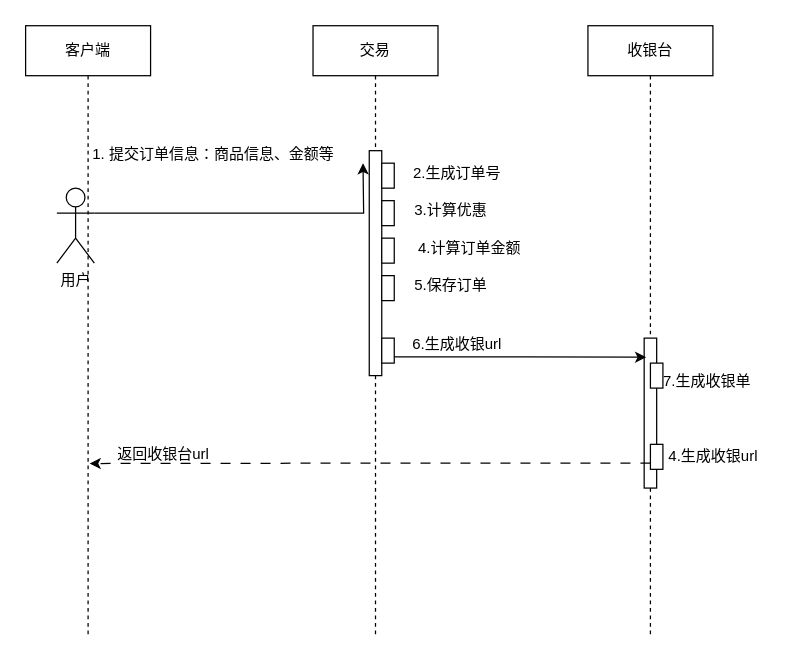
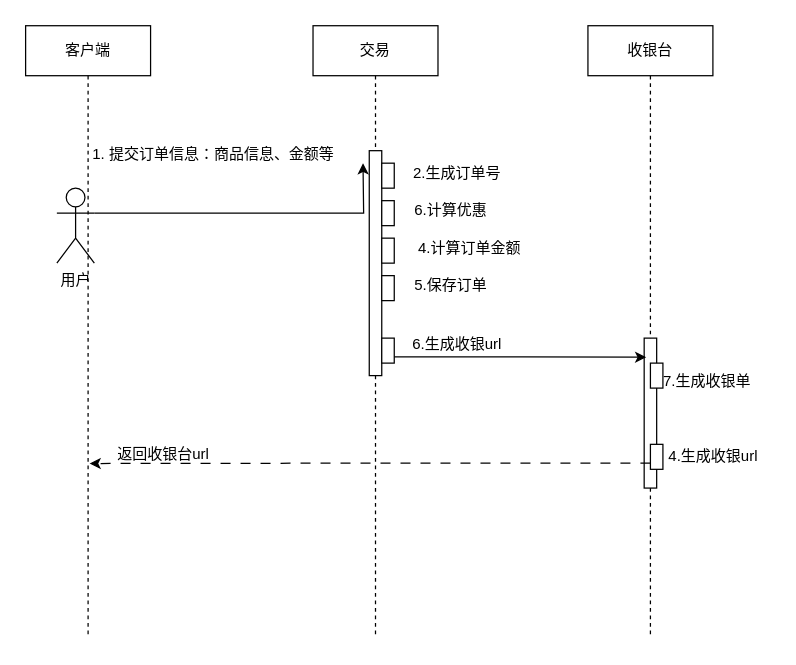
(451, 211) -> (451, 211)
